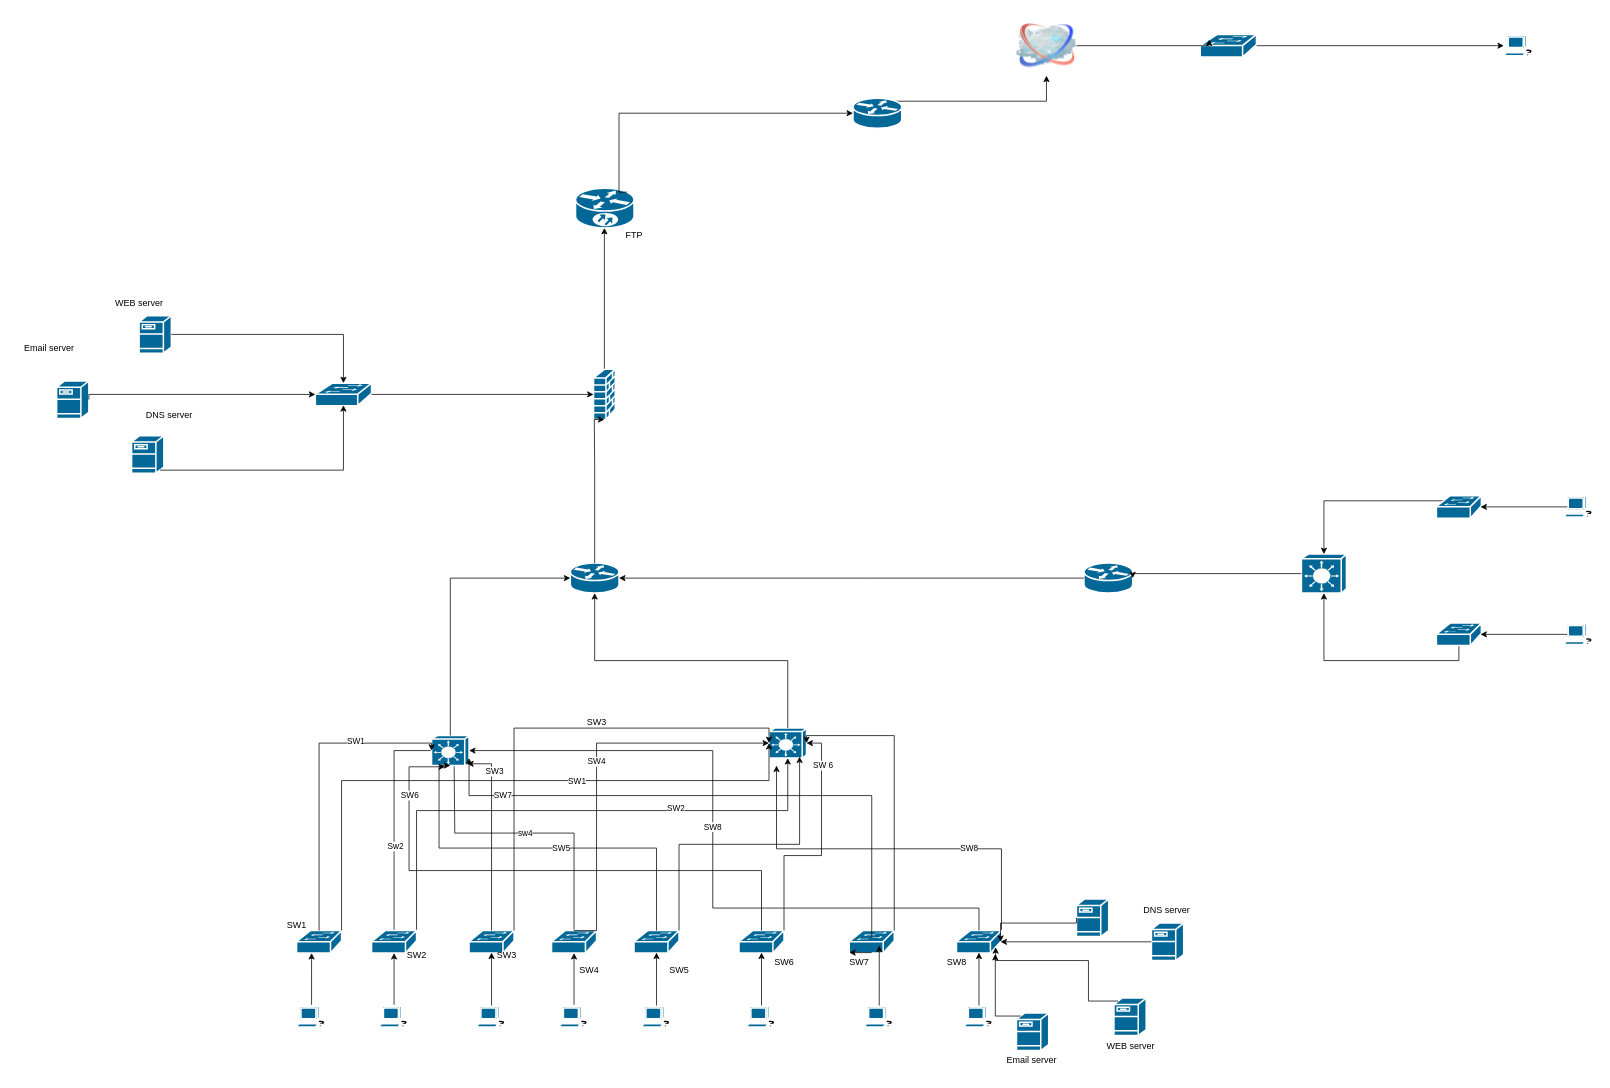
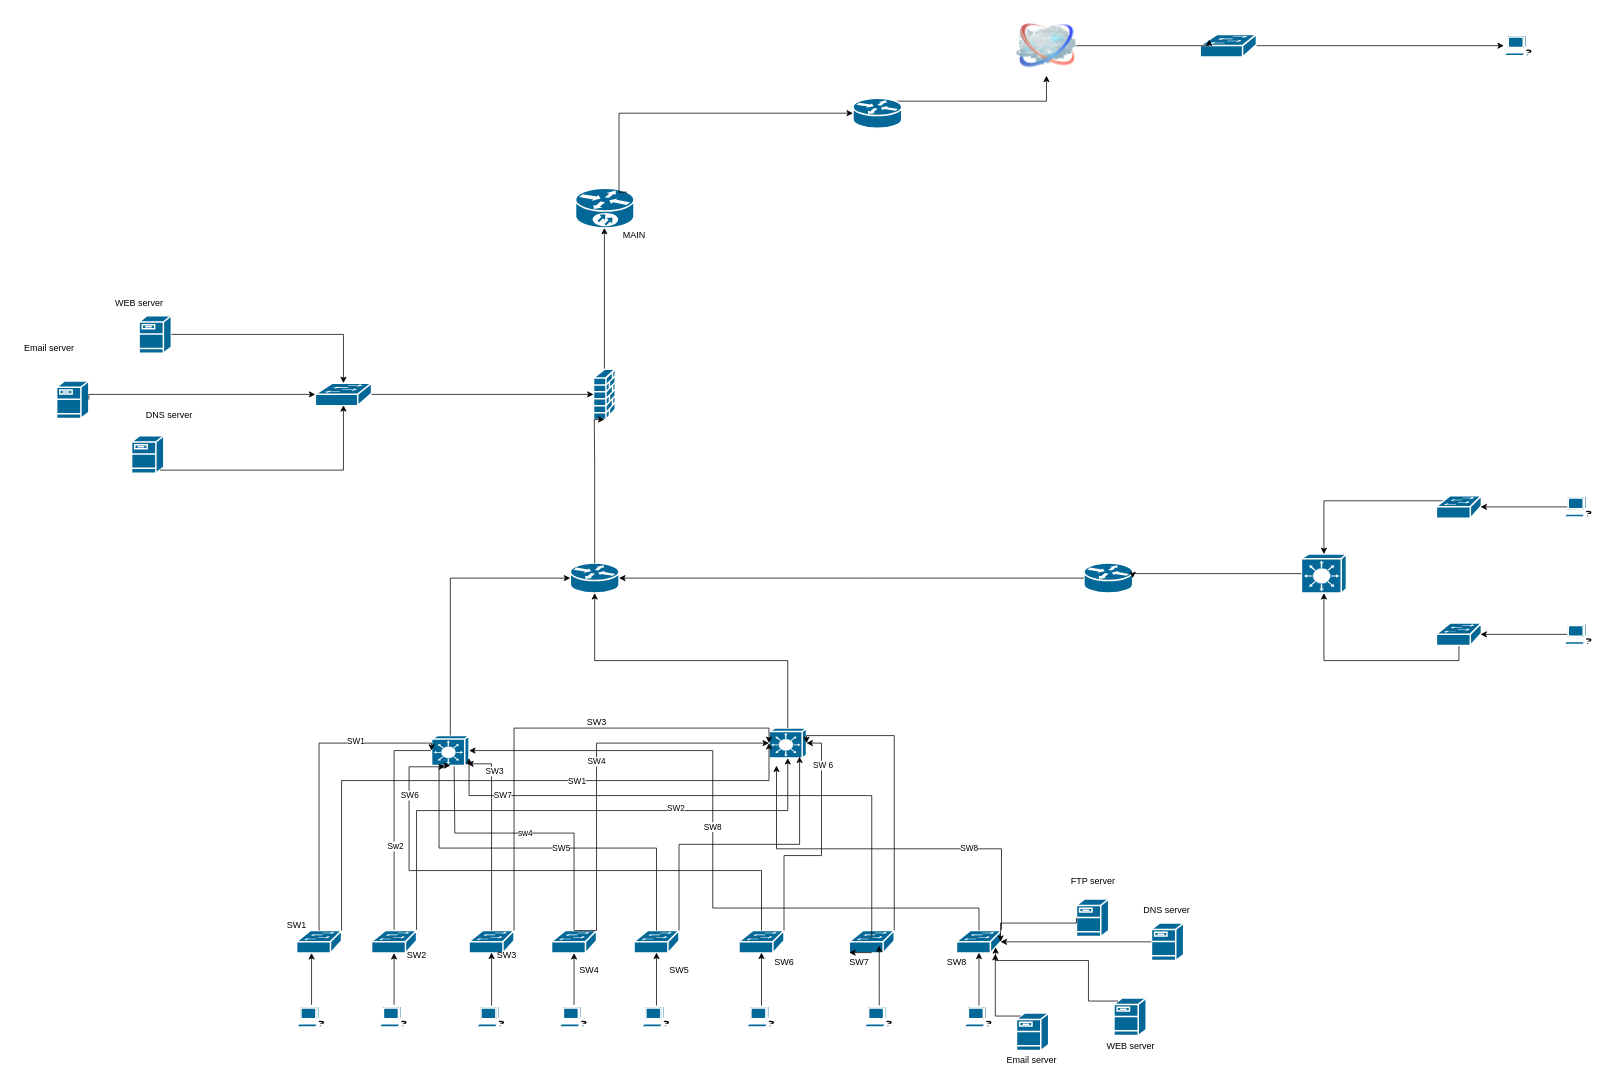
(635, 235) -> (635, 235)
none -> (1093, 882)
